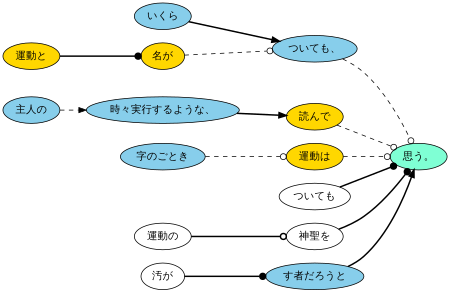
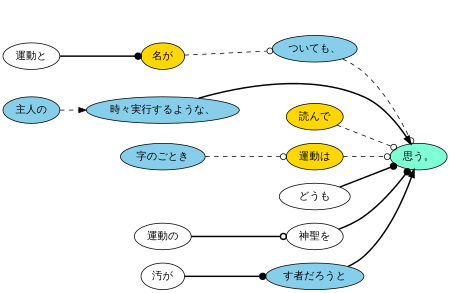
(163, 16) -> none
(31, 56) -> (31, 56)
(258, 114) -> (311, 85)
(315, 197) -> (315, 197)
